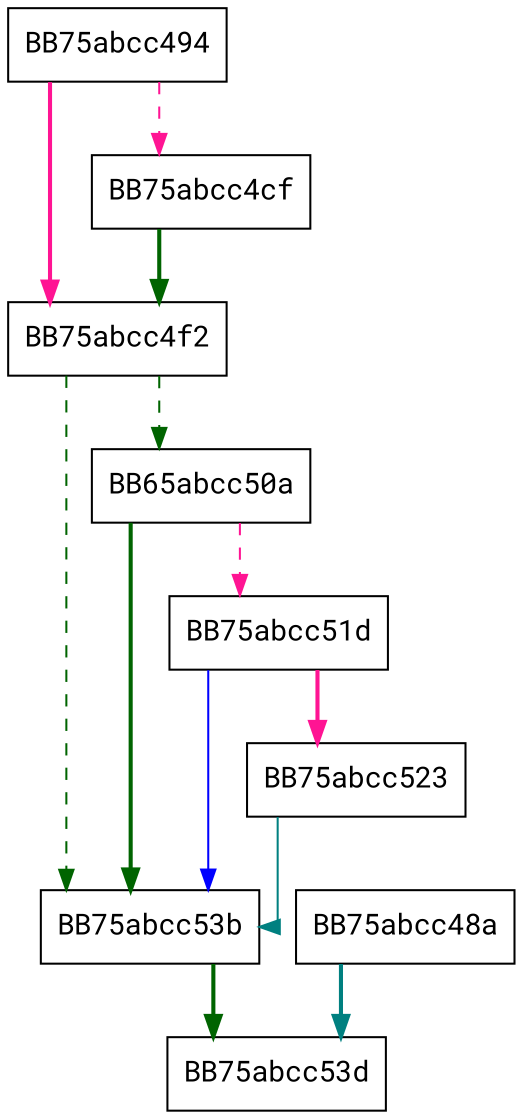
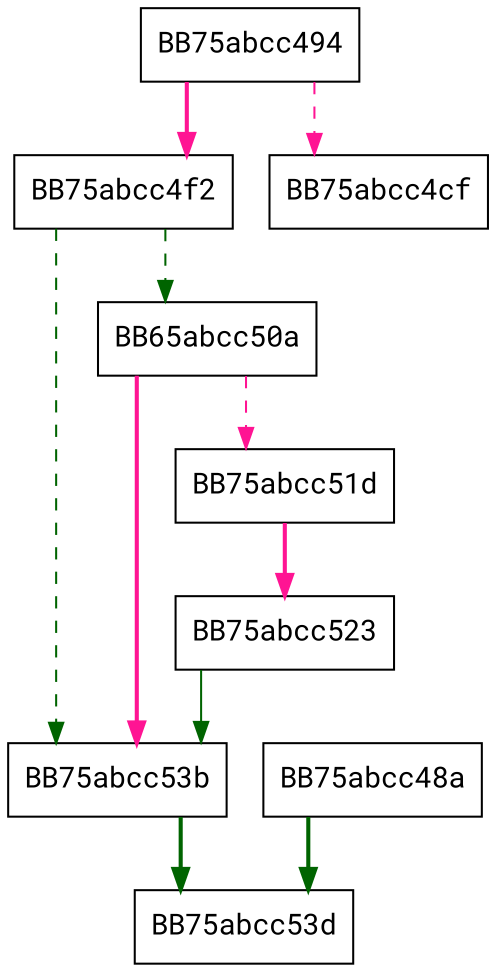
(159, 255) -> none
(131, 696) -> (137, 549)
(208, 770) -> none
(278, 873) -> (201, 696)
(341, 990) -> (308, 843)
